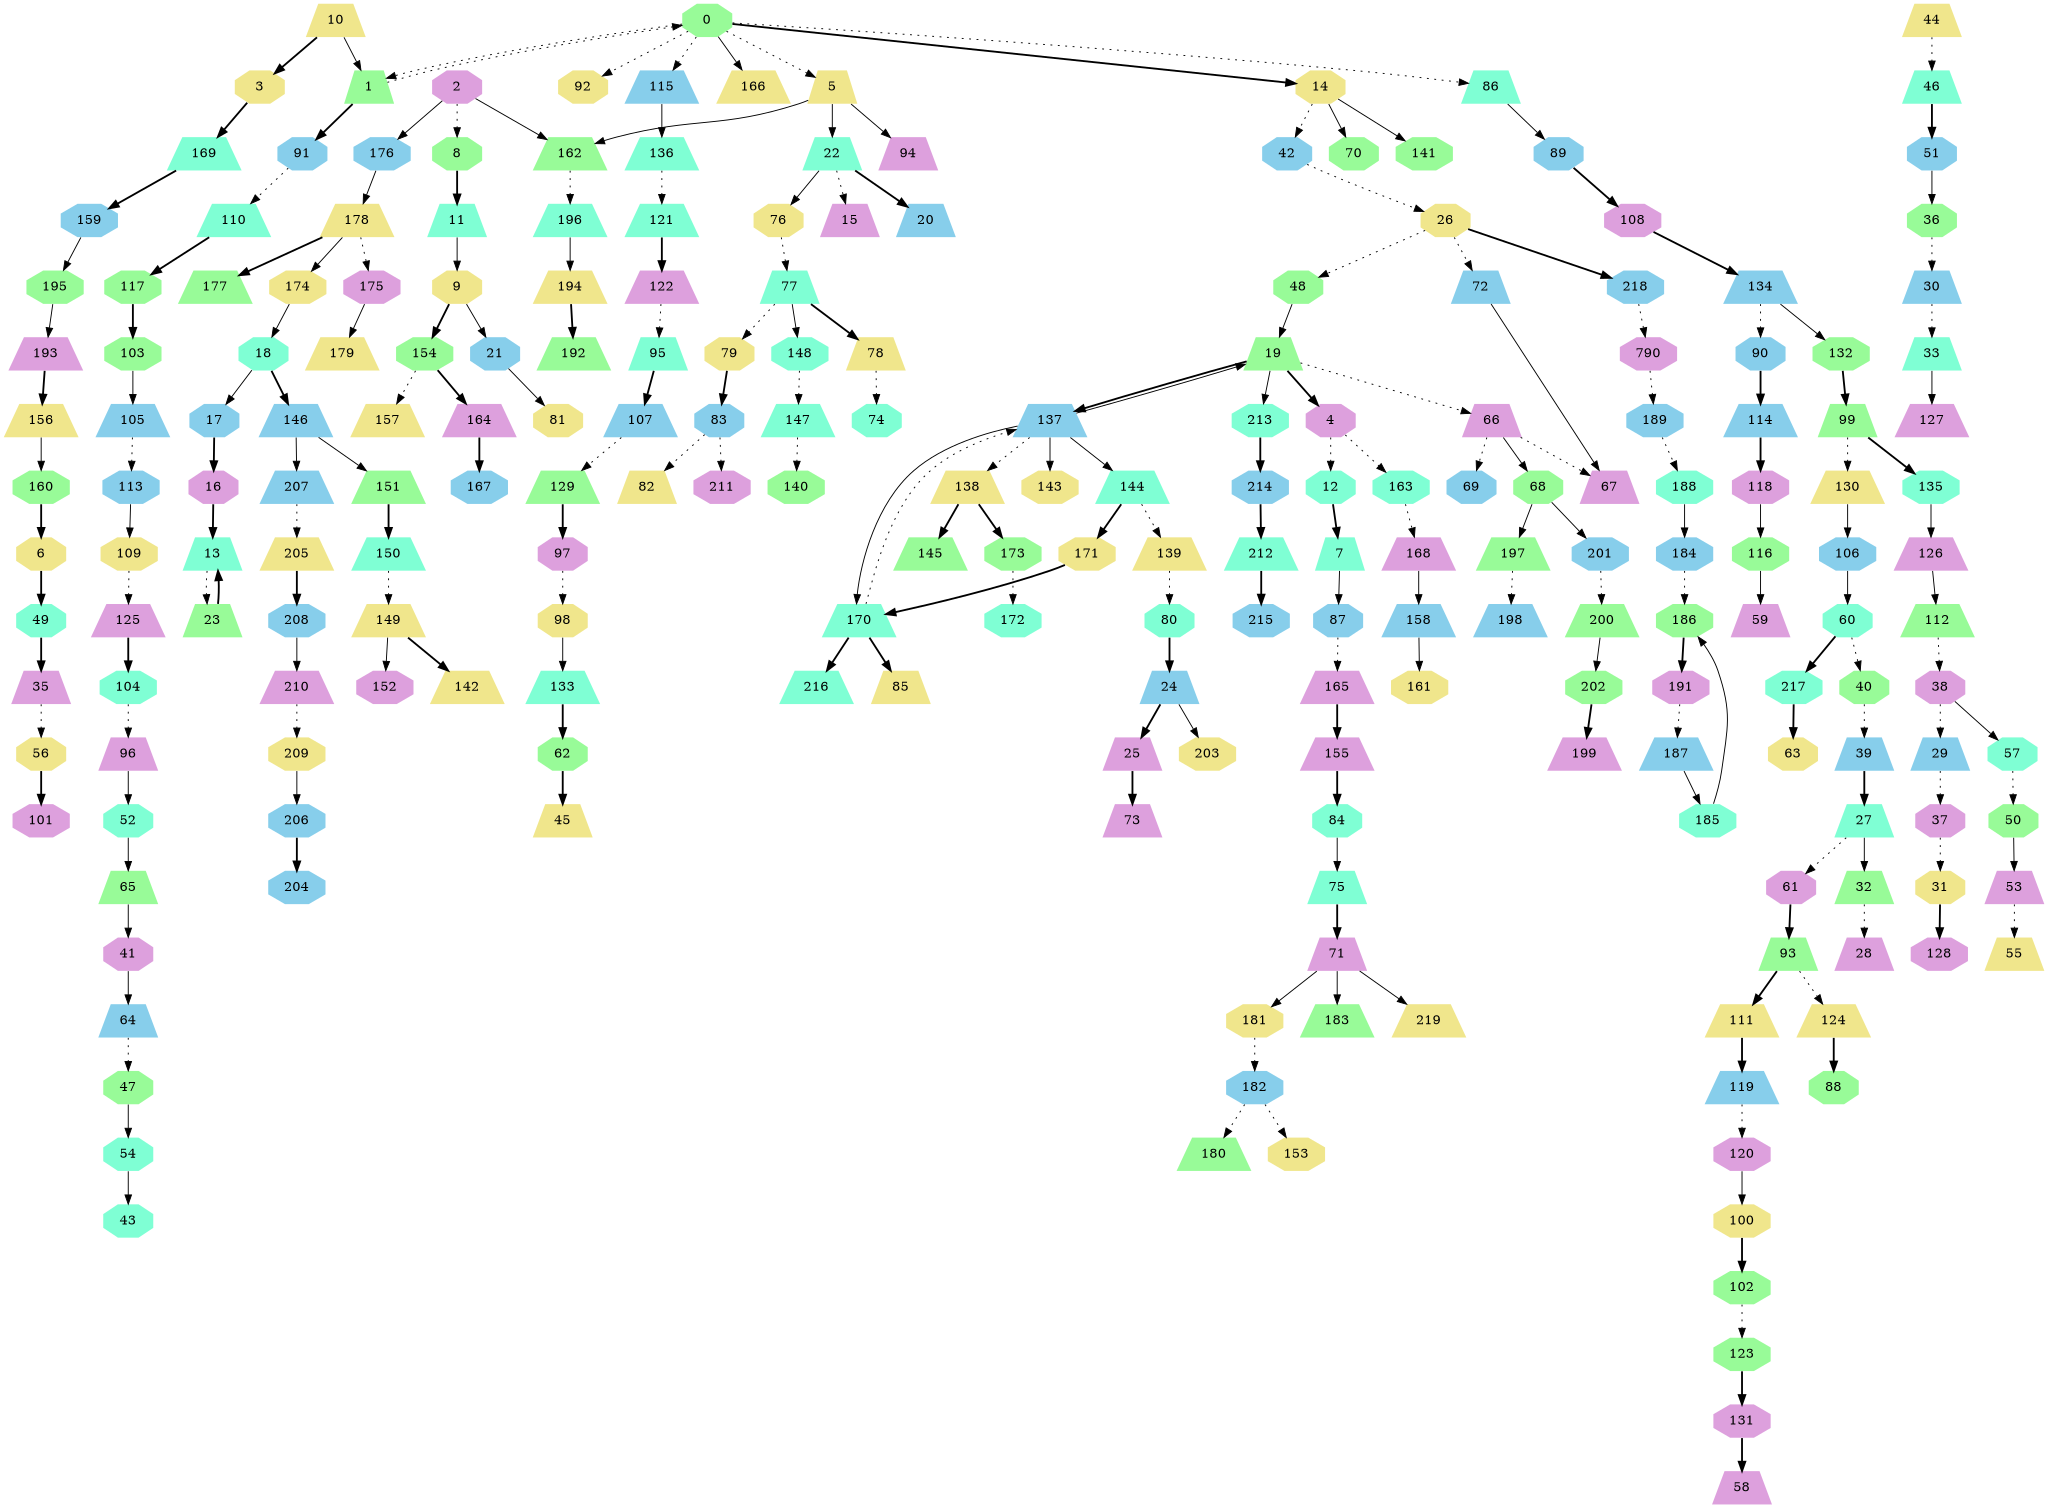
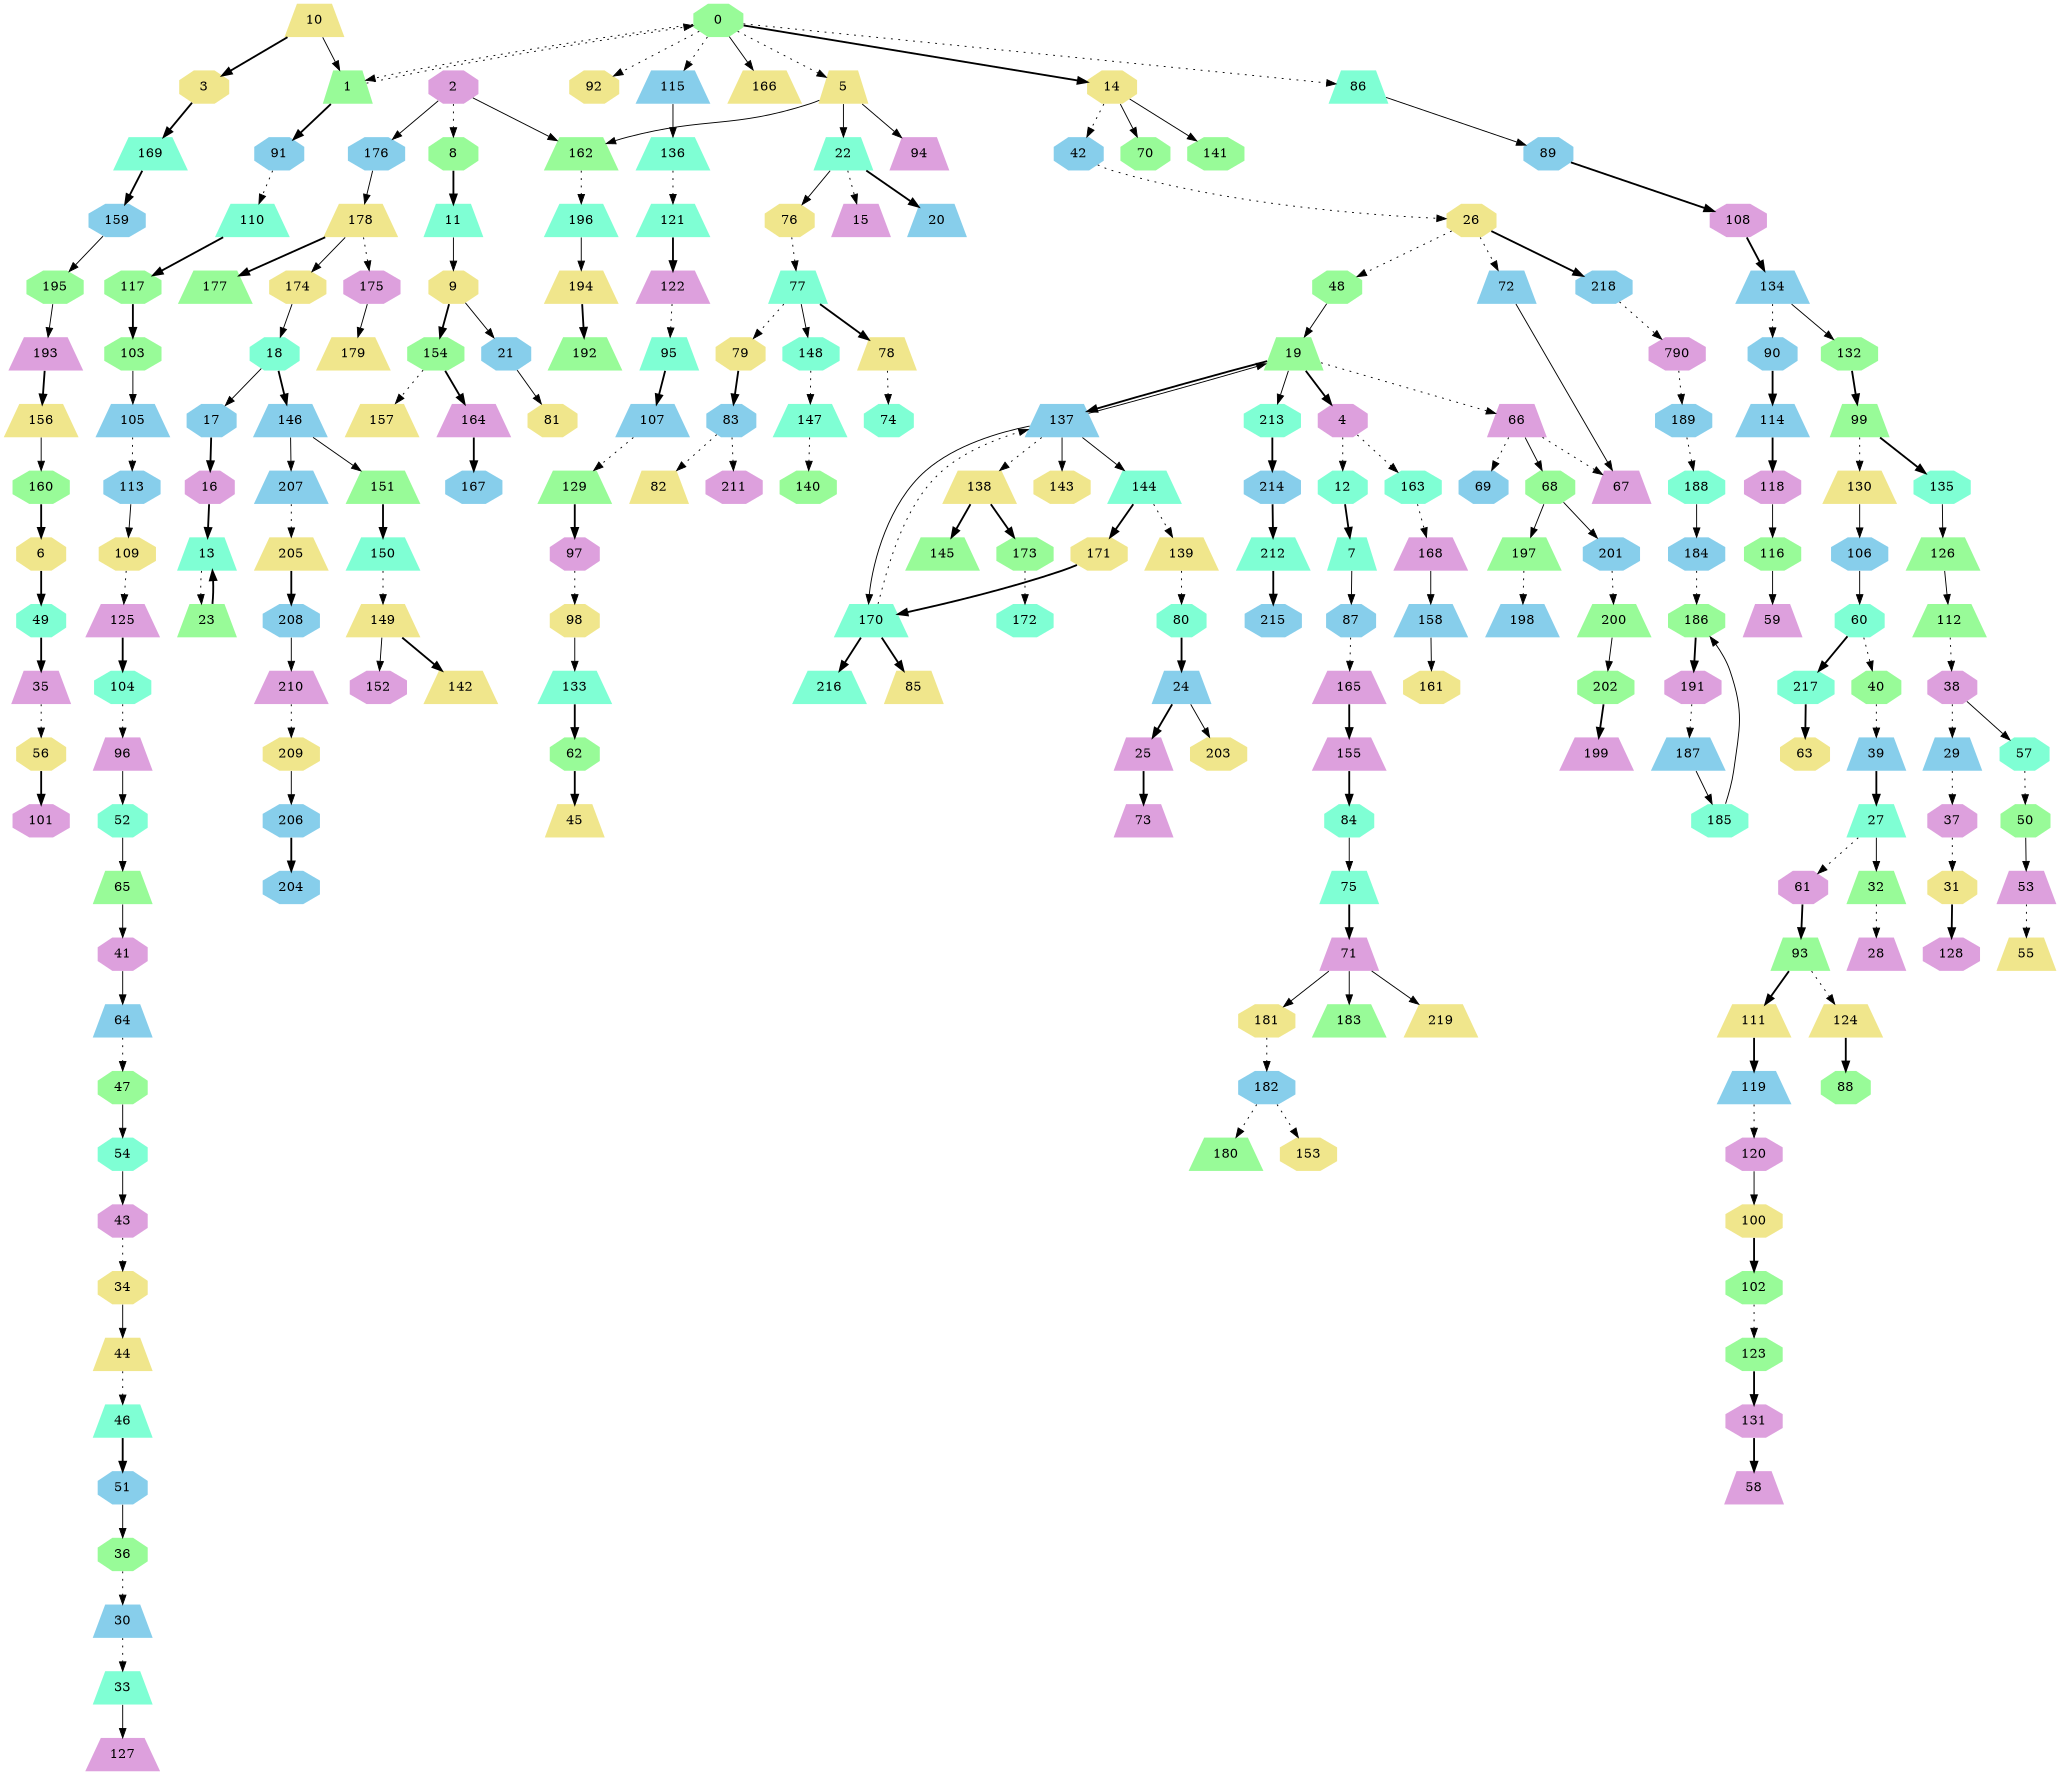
(1931, 554) -> (1943, 554)
(128, 1221) -> (123, 1221)
none -> (123, 1288)
